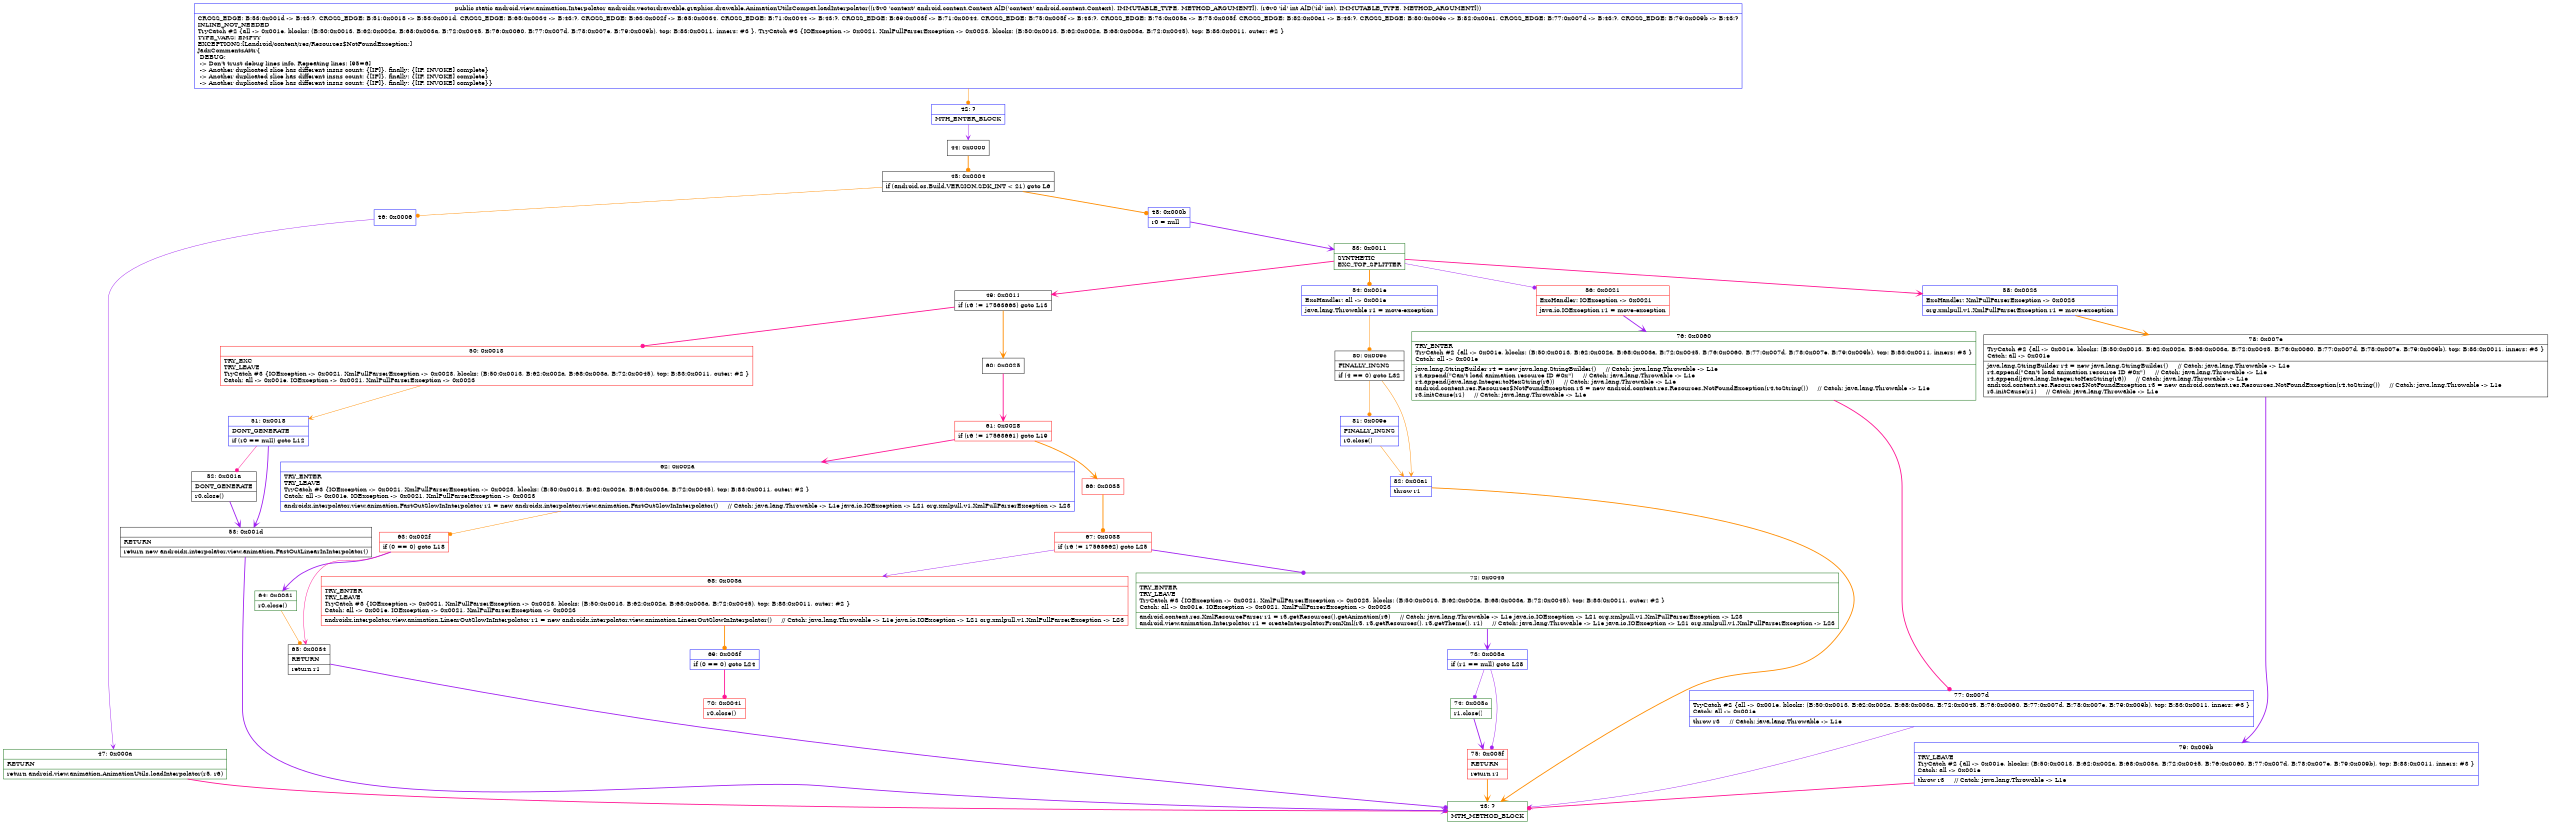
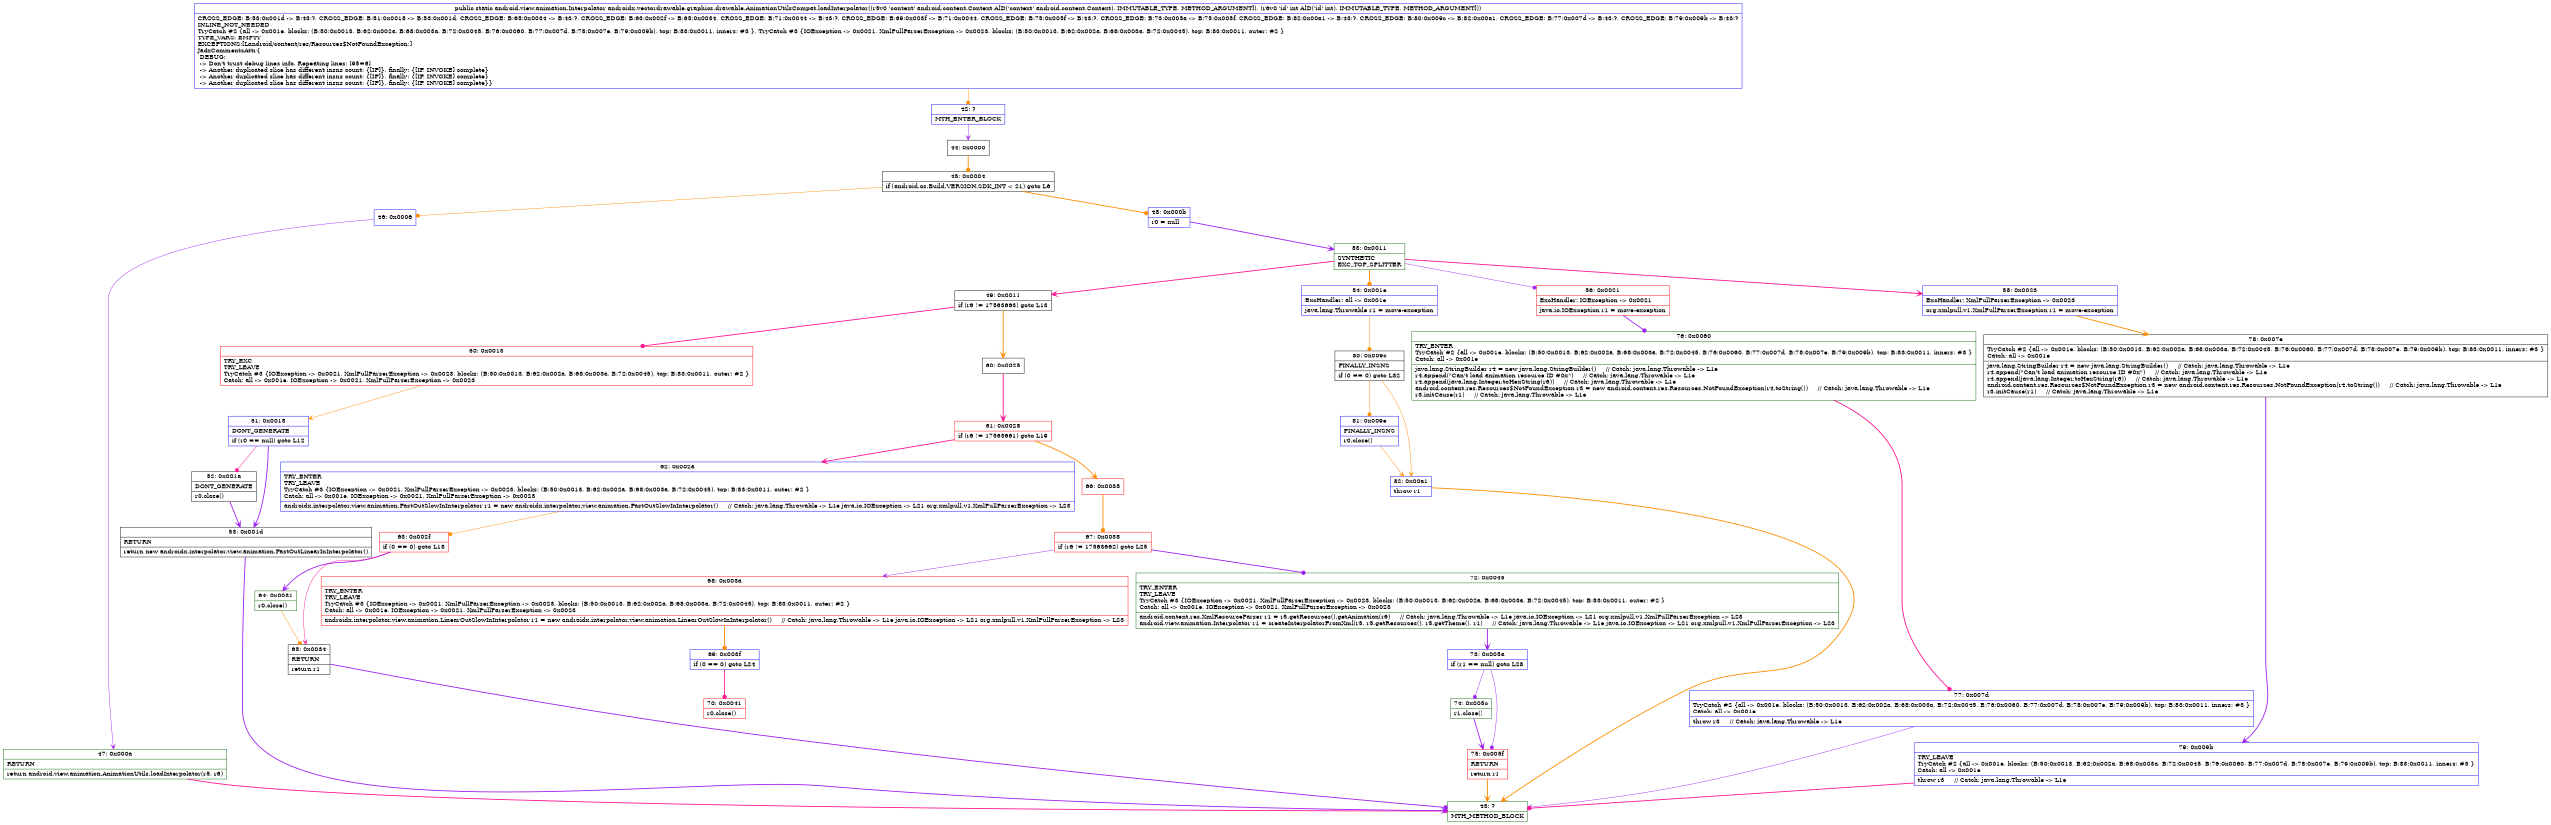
(1633, 322) -> (1633, 322)
(1369, 376) -> (1369, 376)
